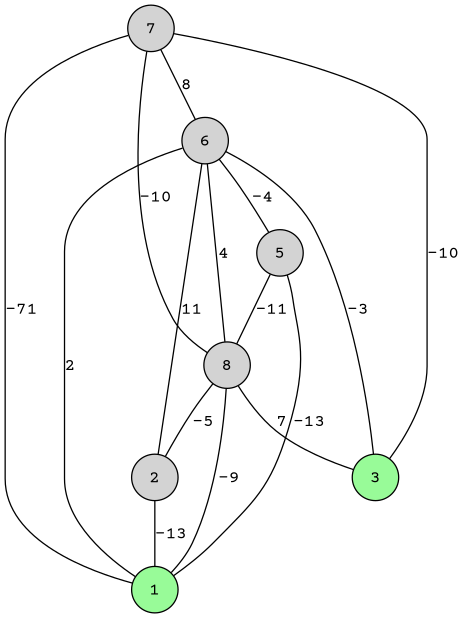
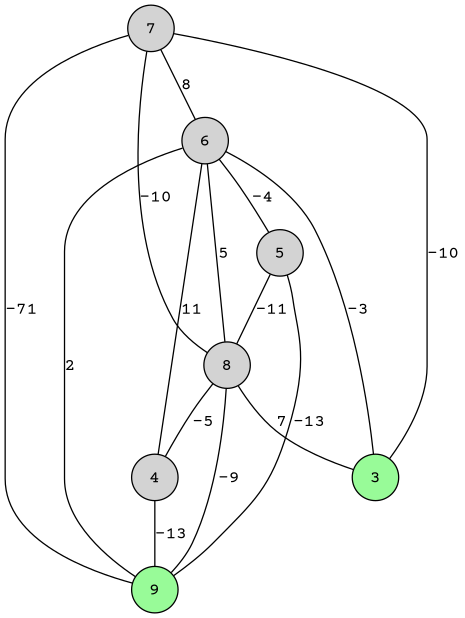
(224, 253) -> (224, 253)
(155, 477) -> (155, 477)
(155, 590) -> (155, 590)
